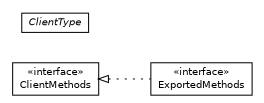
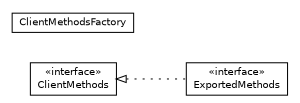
(55, 22) -> none
none -> (73, 22)
